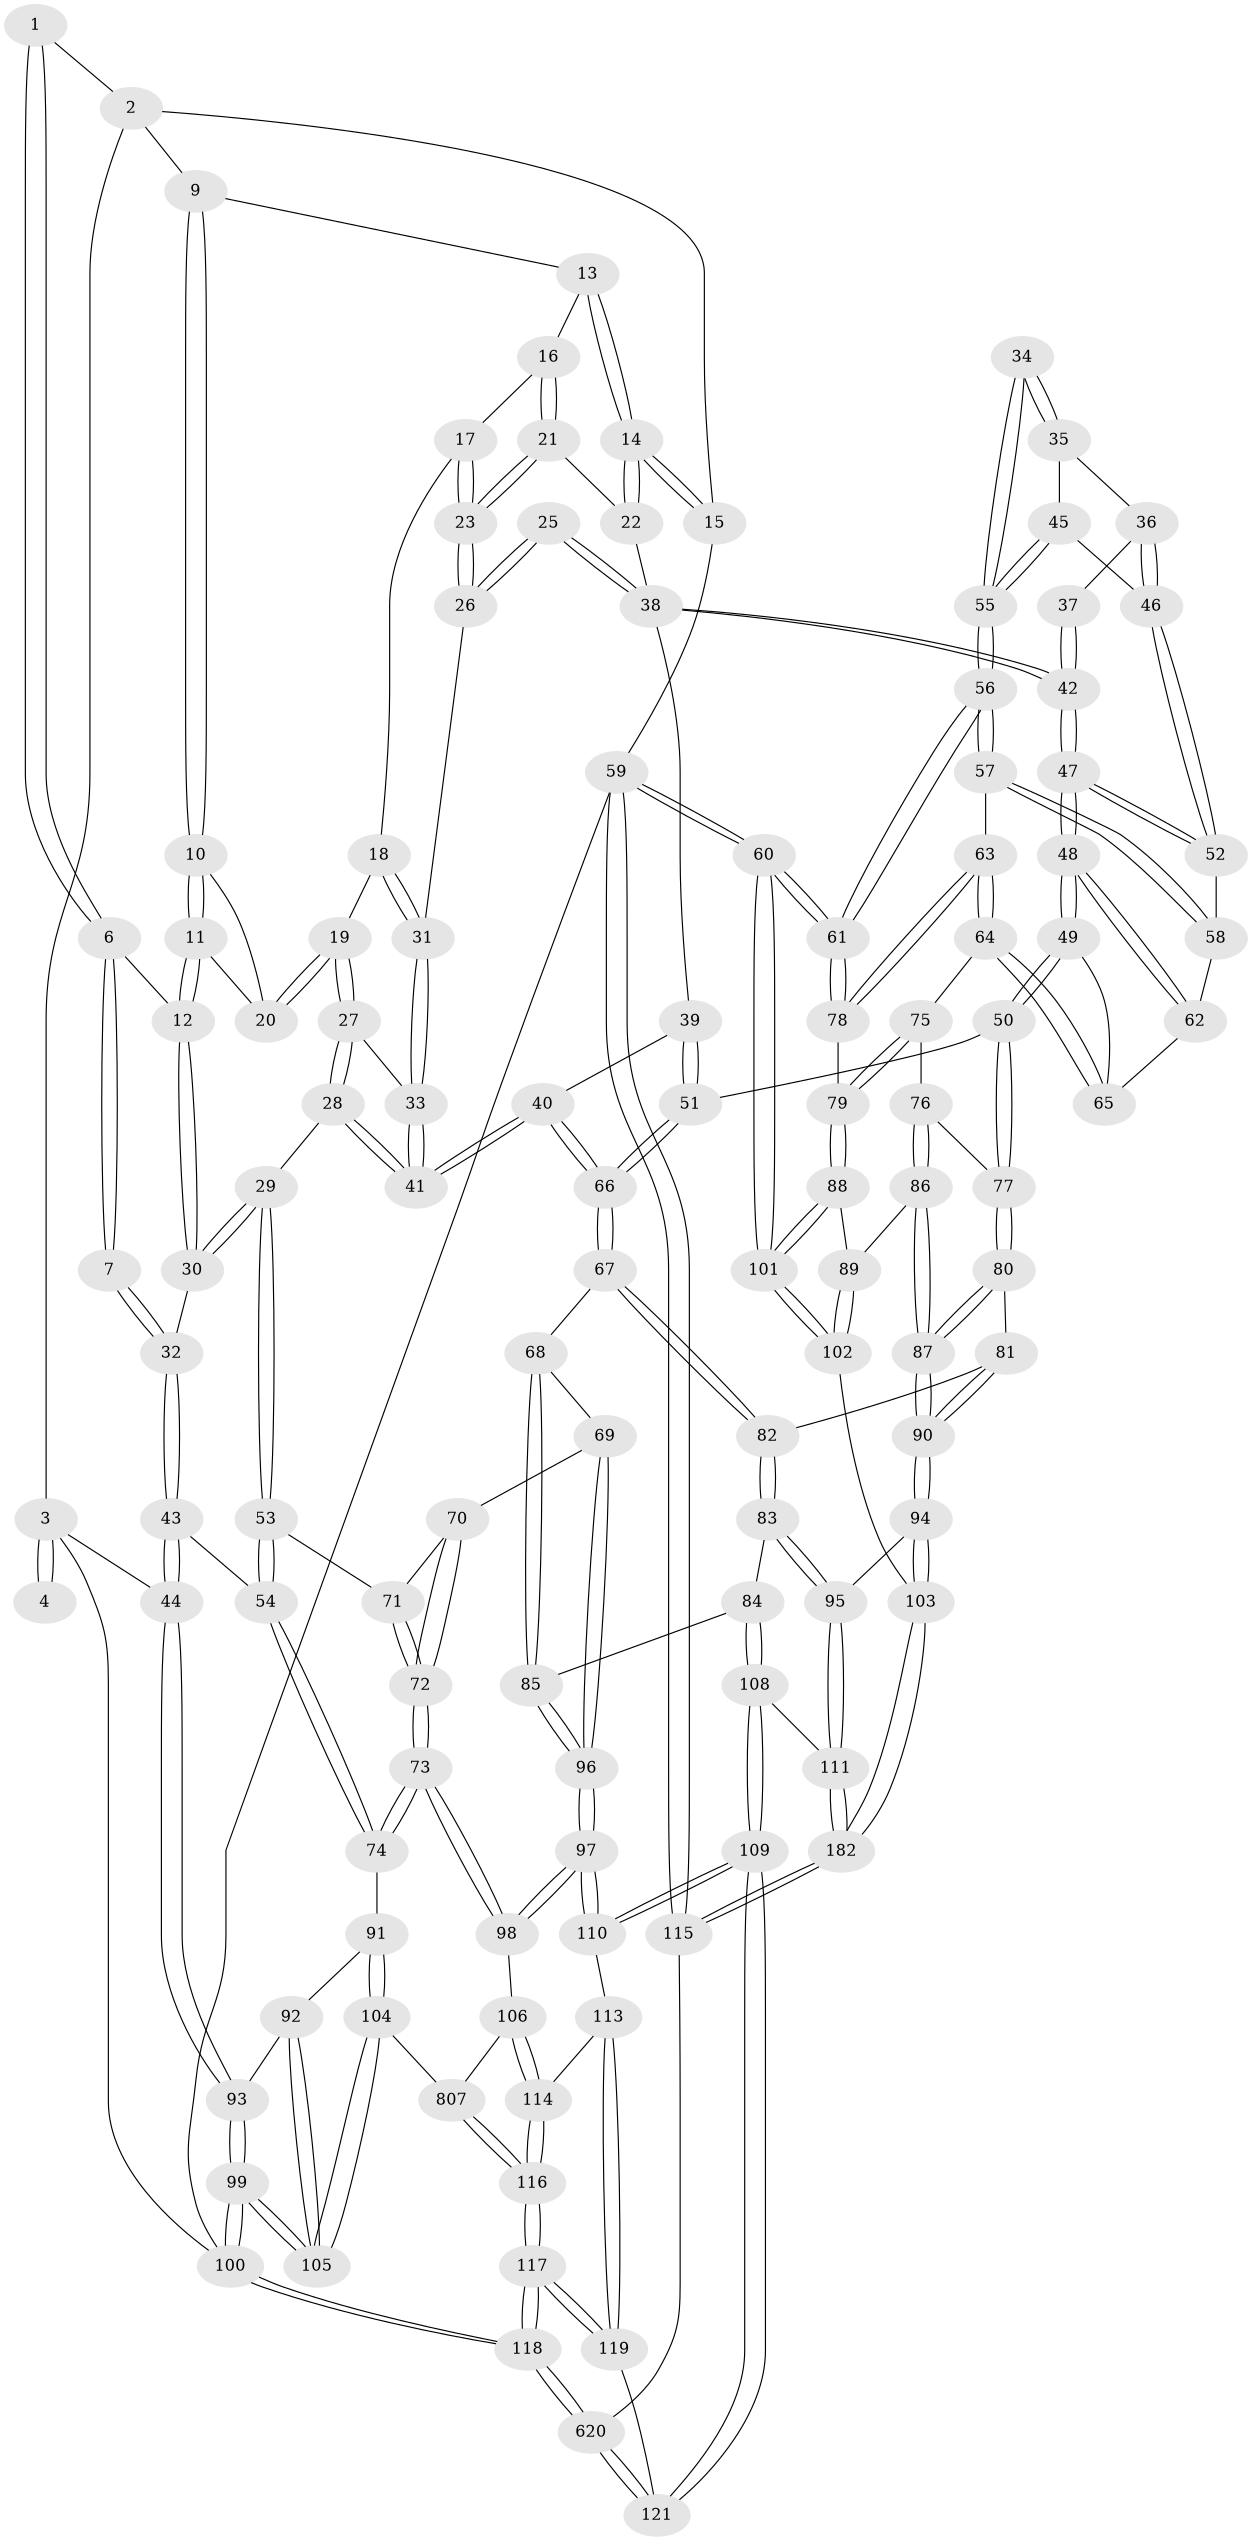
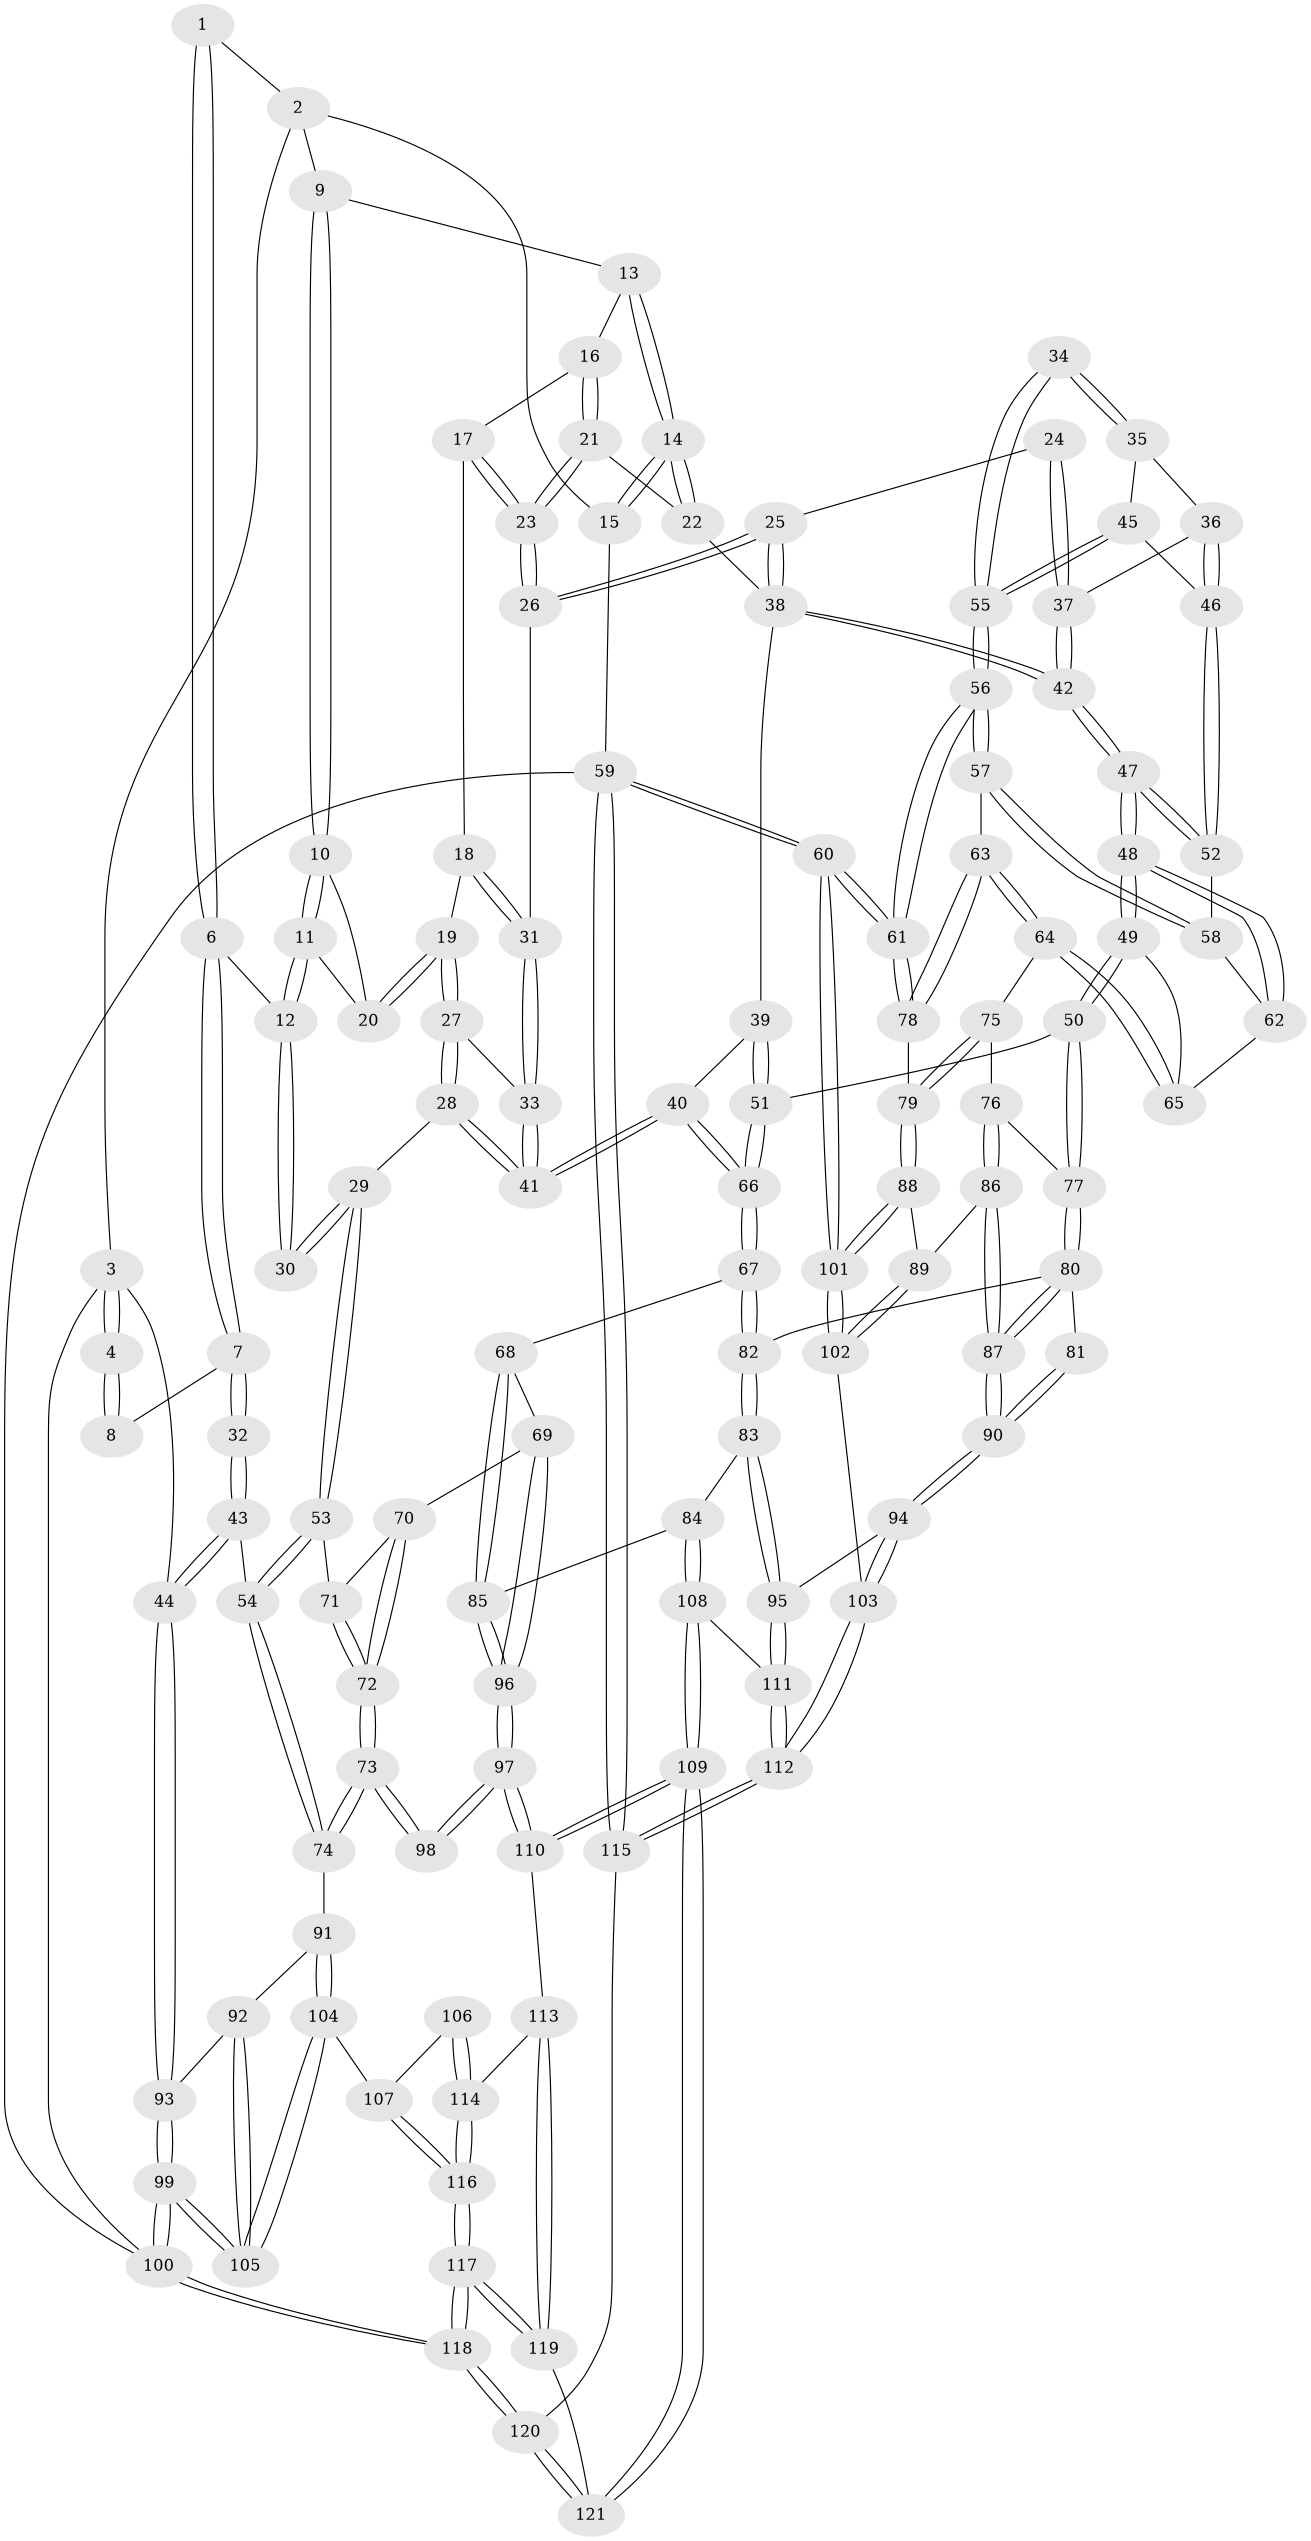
none -> (1055, 440)
(182, 1312) -> none
(890, 1400) -> (906, 1305)
none -> (112, 1436)
(842, 1851) -> (779, 1768)
(510, 1976) -> none
(452, 2100) -> (379, 2100)
(591, 2432) -> (526, 2432)
